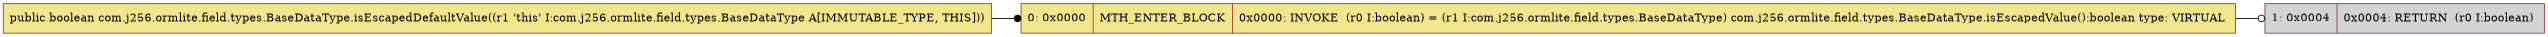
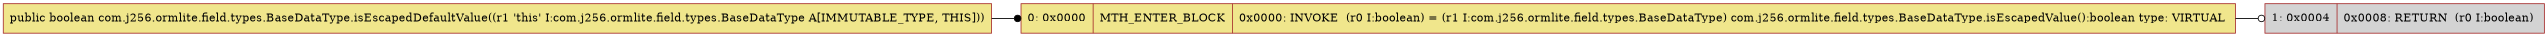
(2441, 18) -> (2441, 18)
